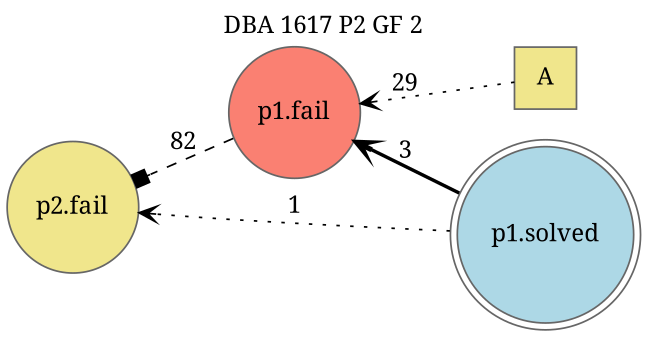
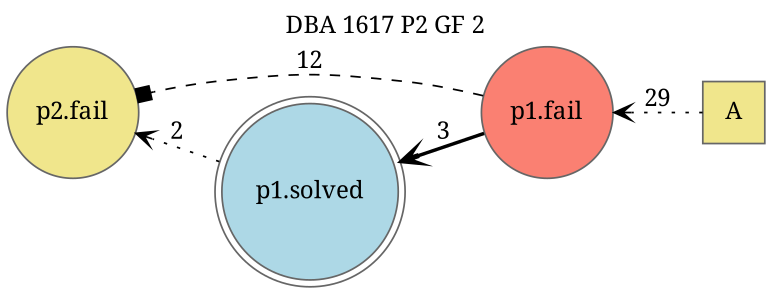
(184, 143) -> (310, 62)
(415, 171) -> (451, 145)
(295, 206) -> (177, 132)
